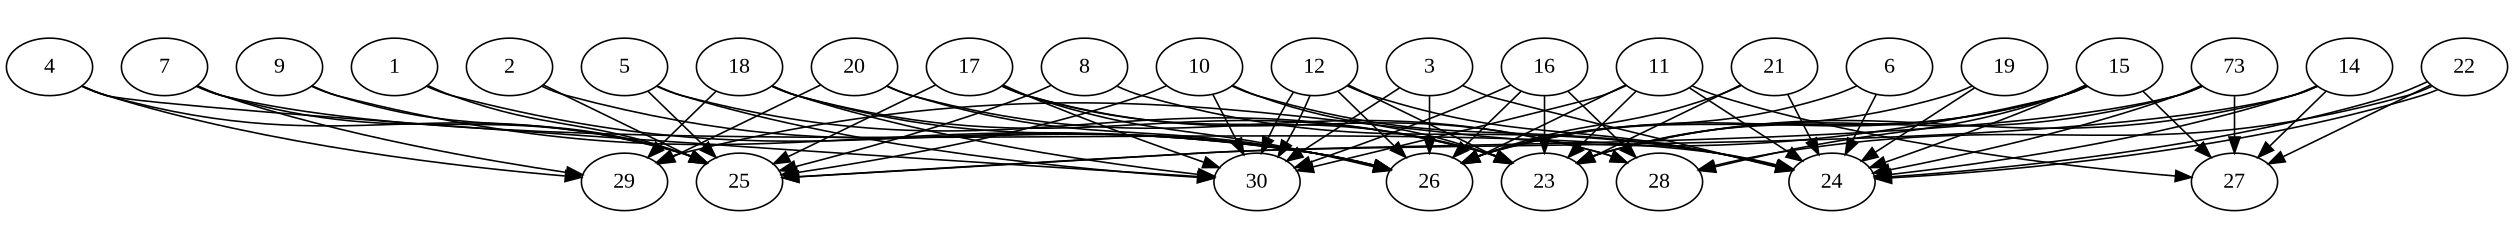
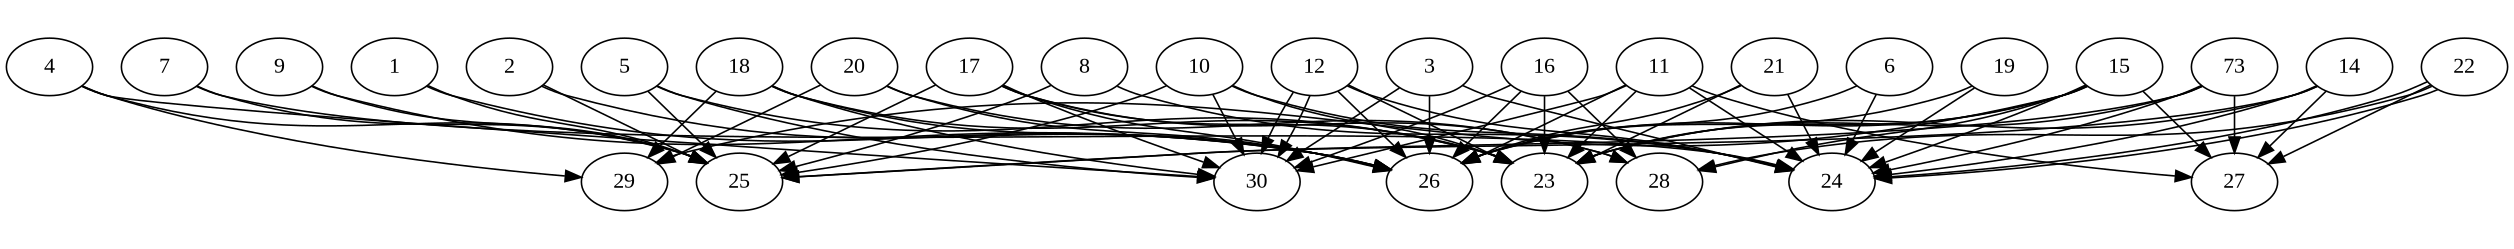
(380, 138) -> none
